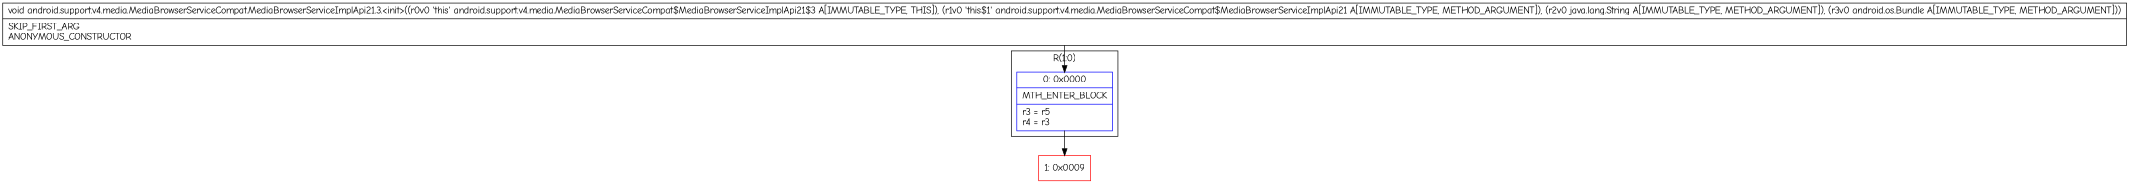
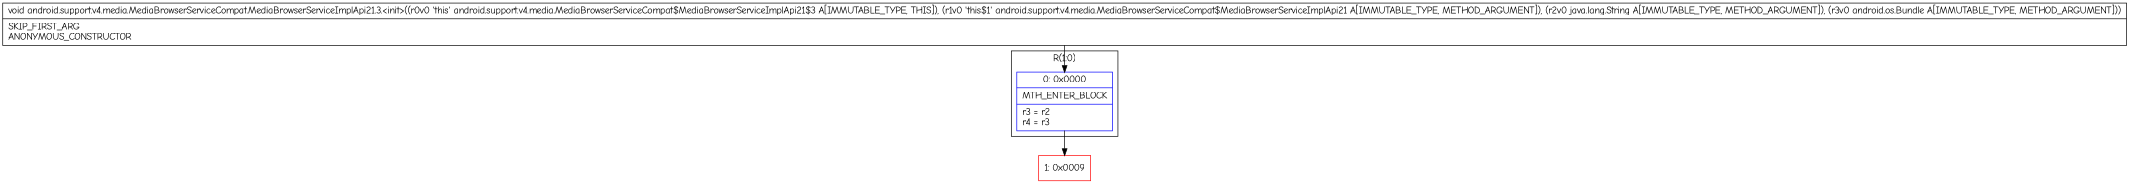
(1036, 112) -> (1036, 112)
